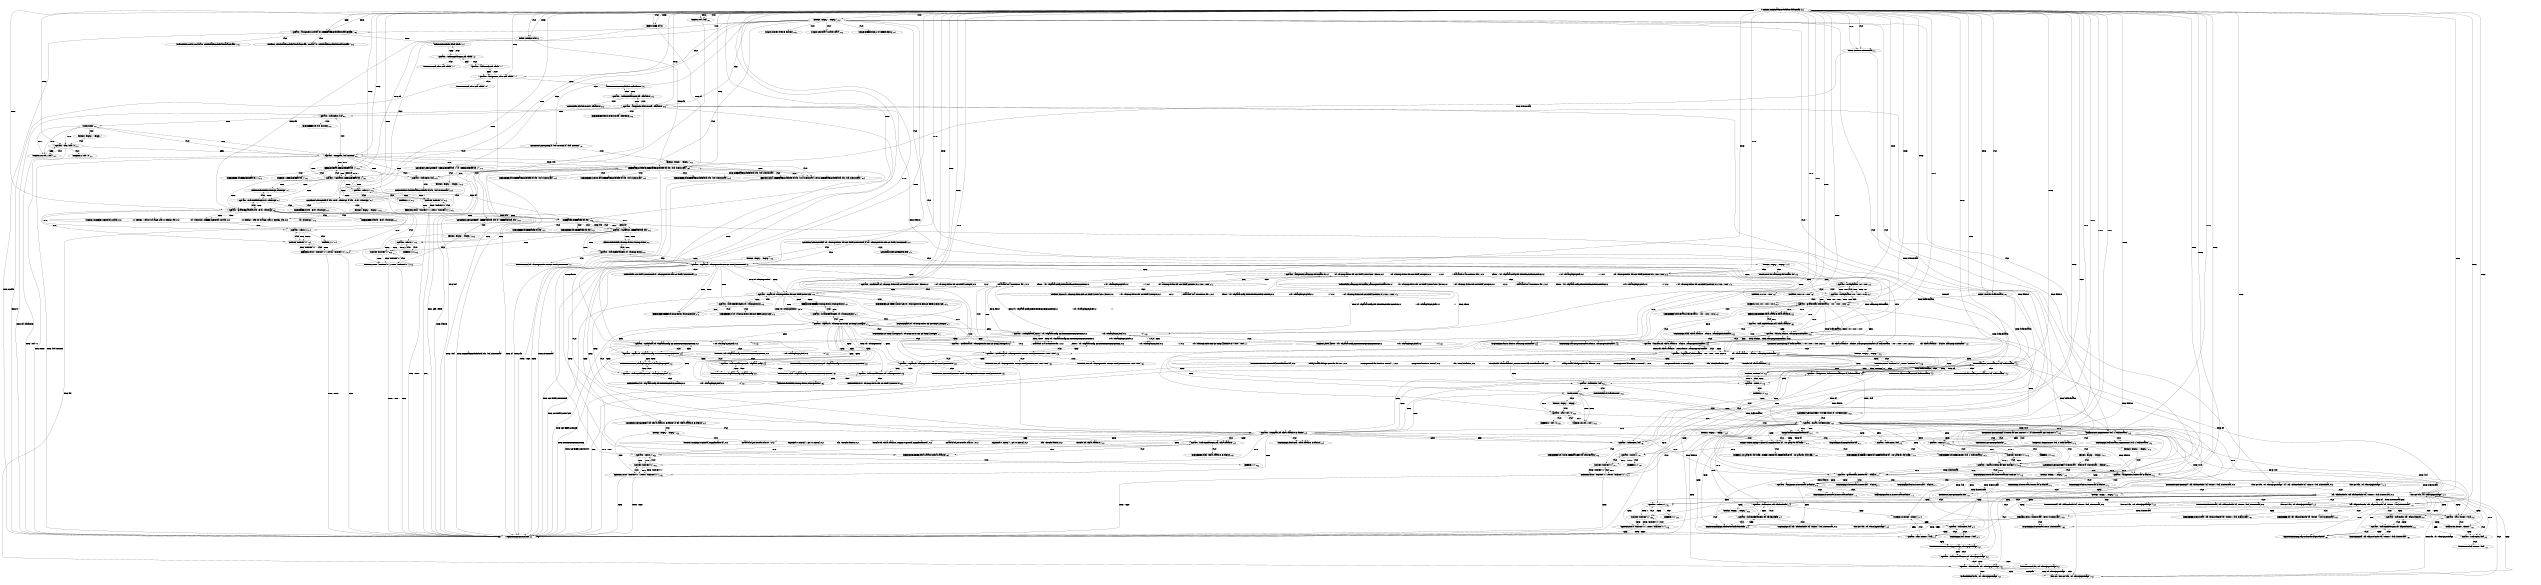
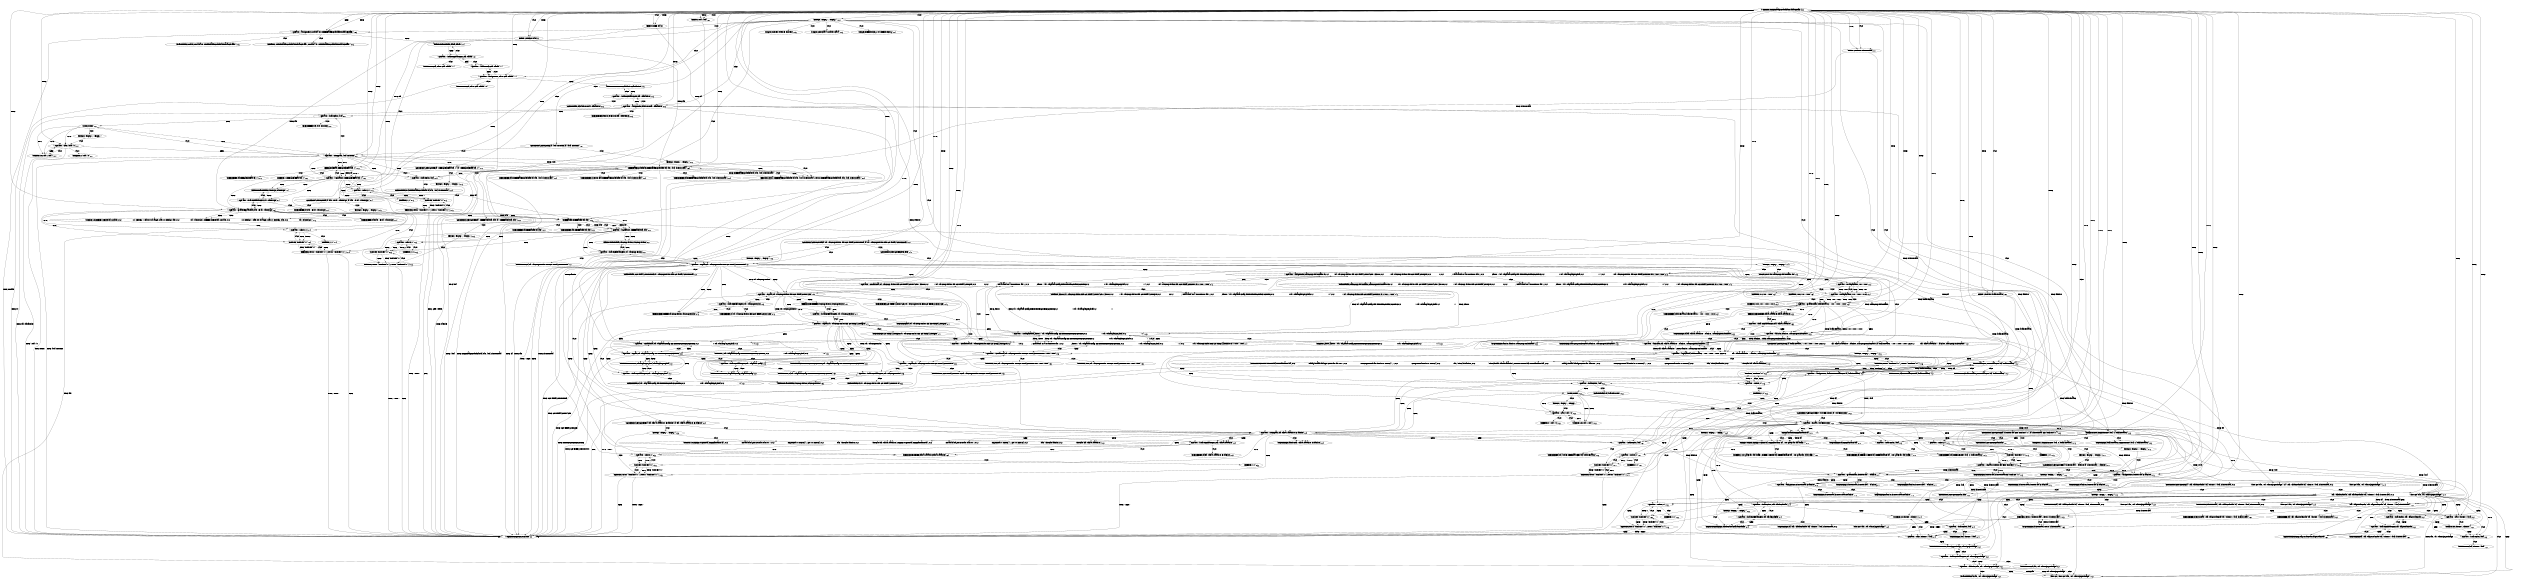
(1555, 428) -> (1557, 430)
none -> (2043, 522)
